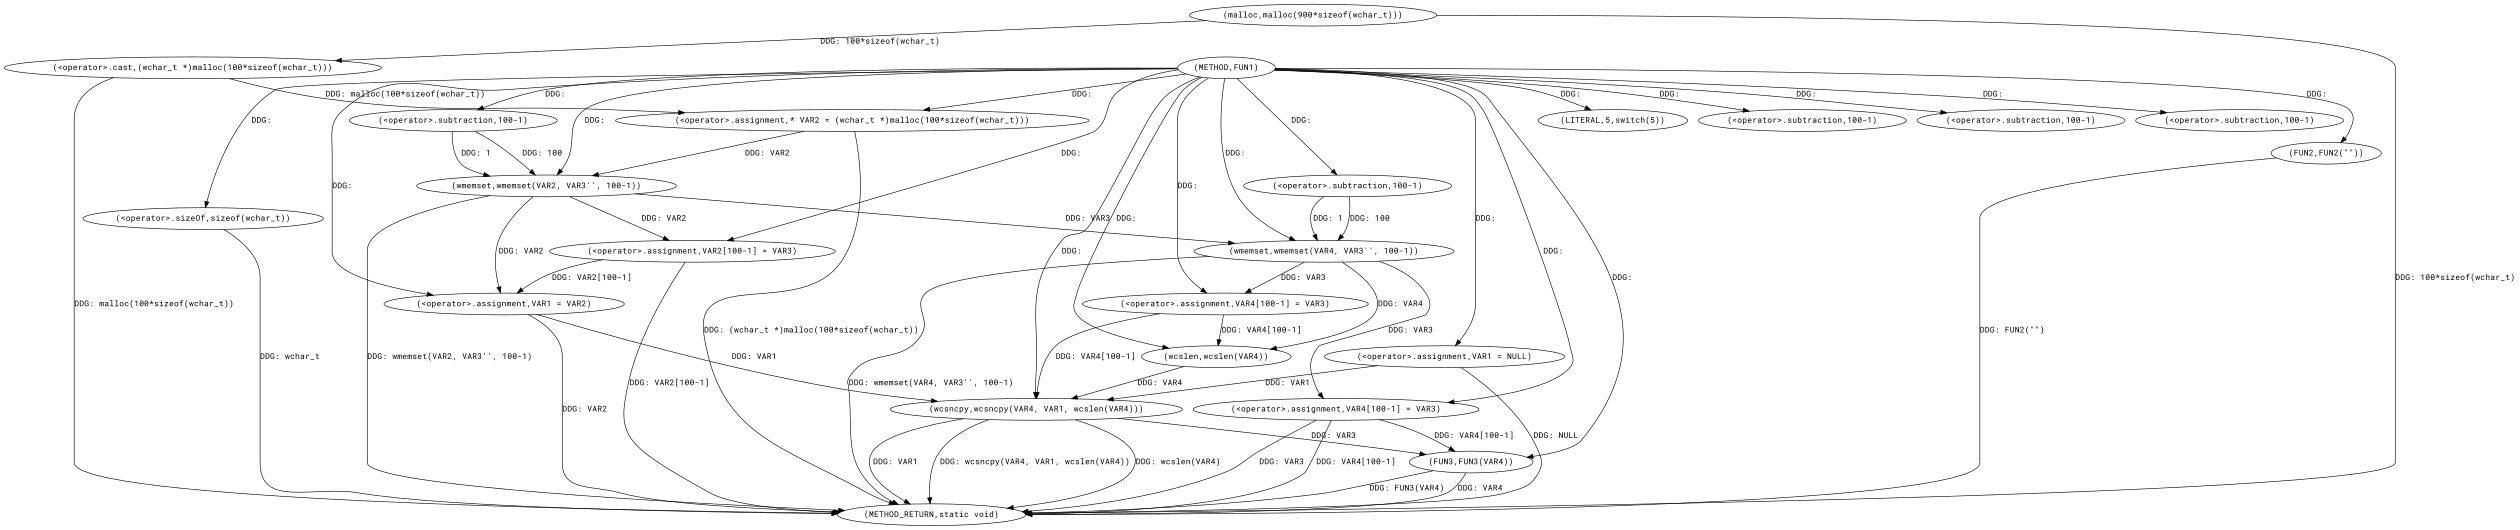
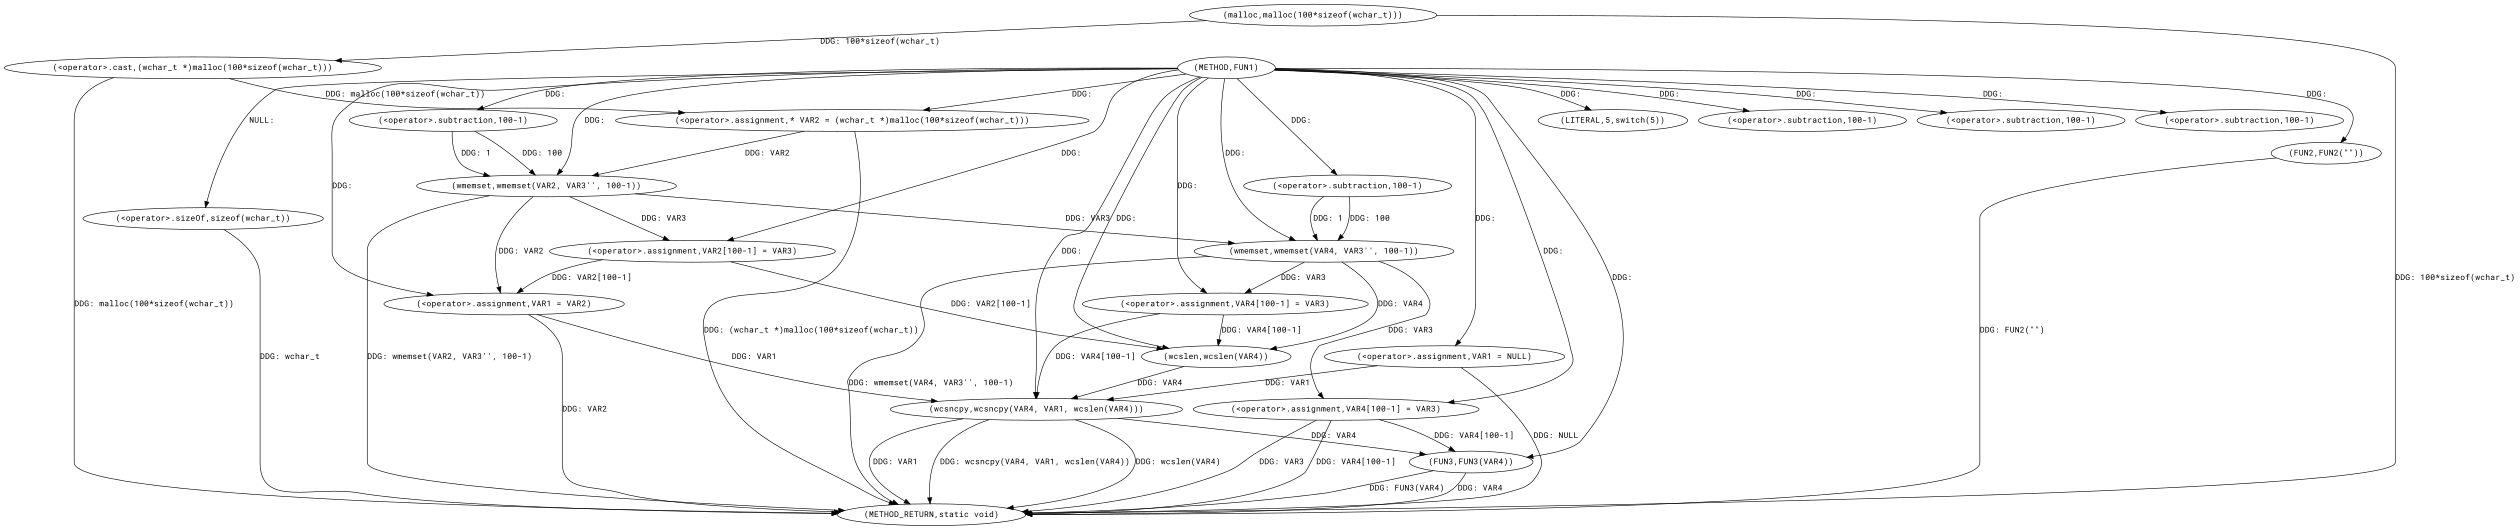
(1313, 15) -> (1313, 15)
(264, 121) -> (264, 121)
(664, 219) -> (664, 219)
(1334, 436) -> (1334, 436)
(641, 450) -> (943, 312)
